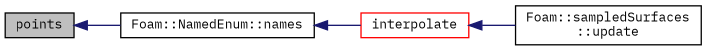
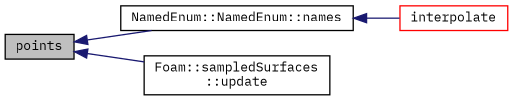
(218, 25) -> (237, 18)
(499, 25) -> (116, 58)
